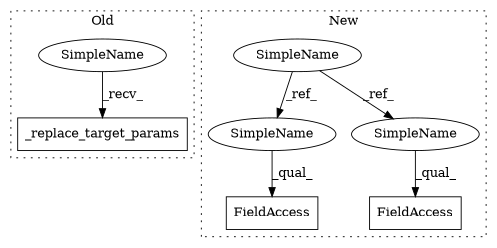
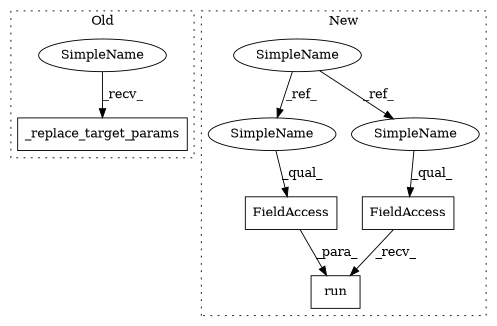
none -> (336, 292)
